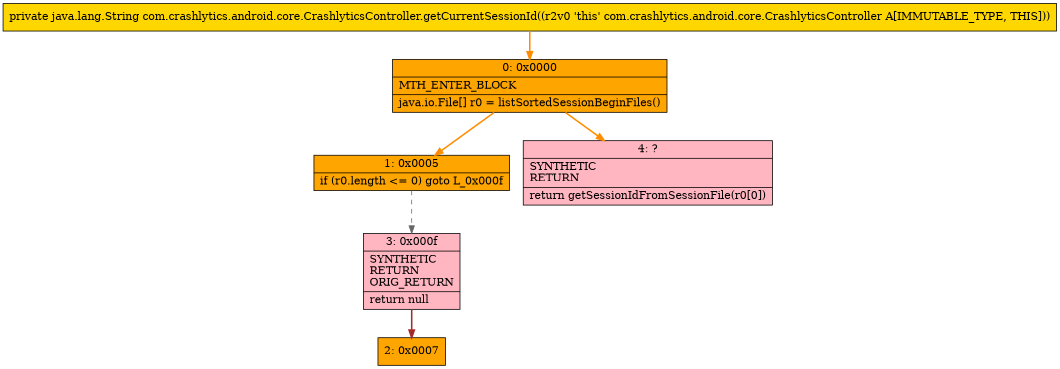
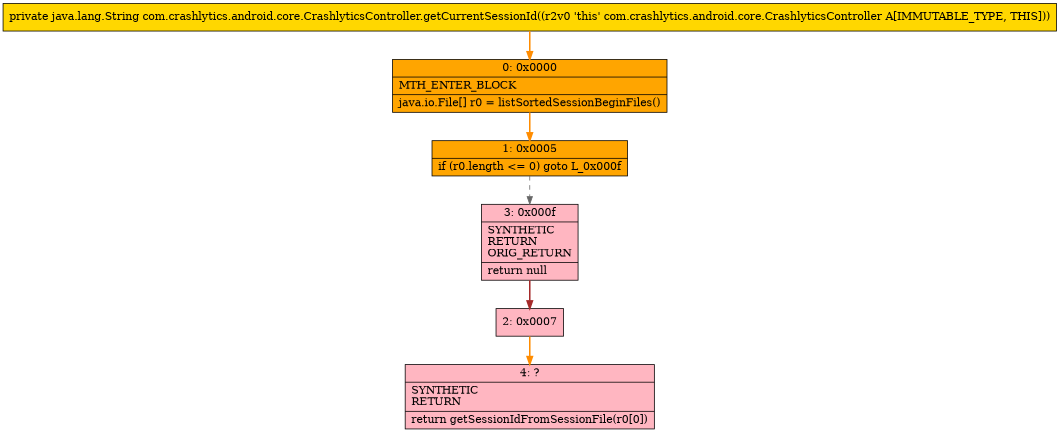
(582, 124) -> (530, 346)
(412, 352) -> (530, 322)
